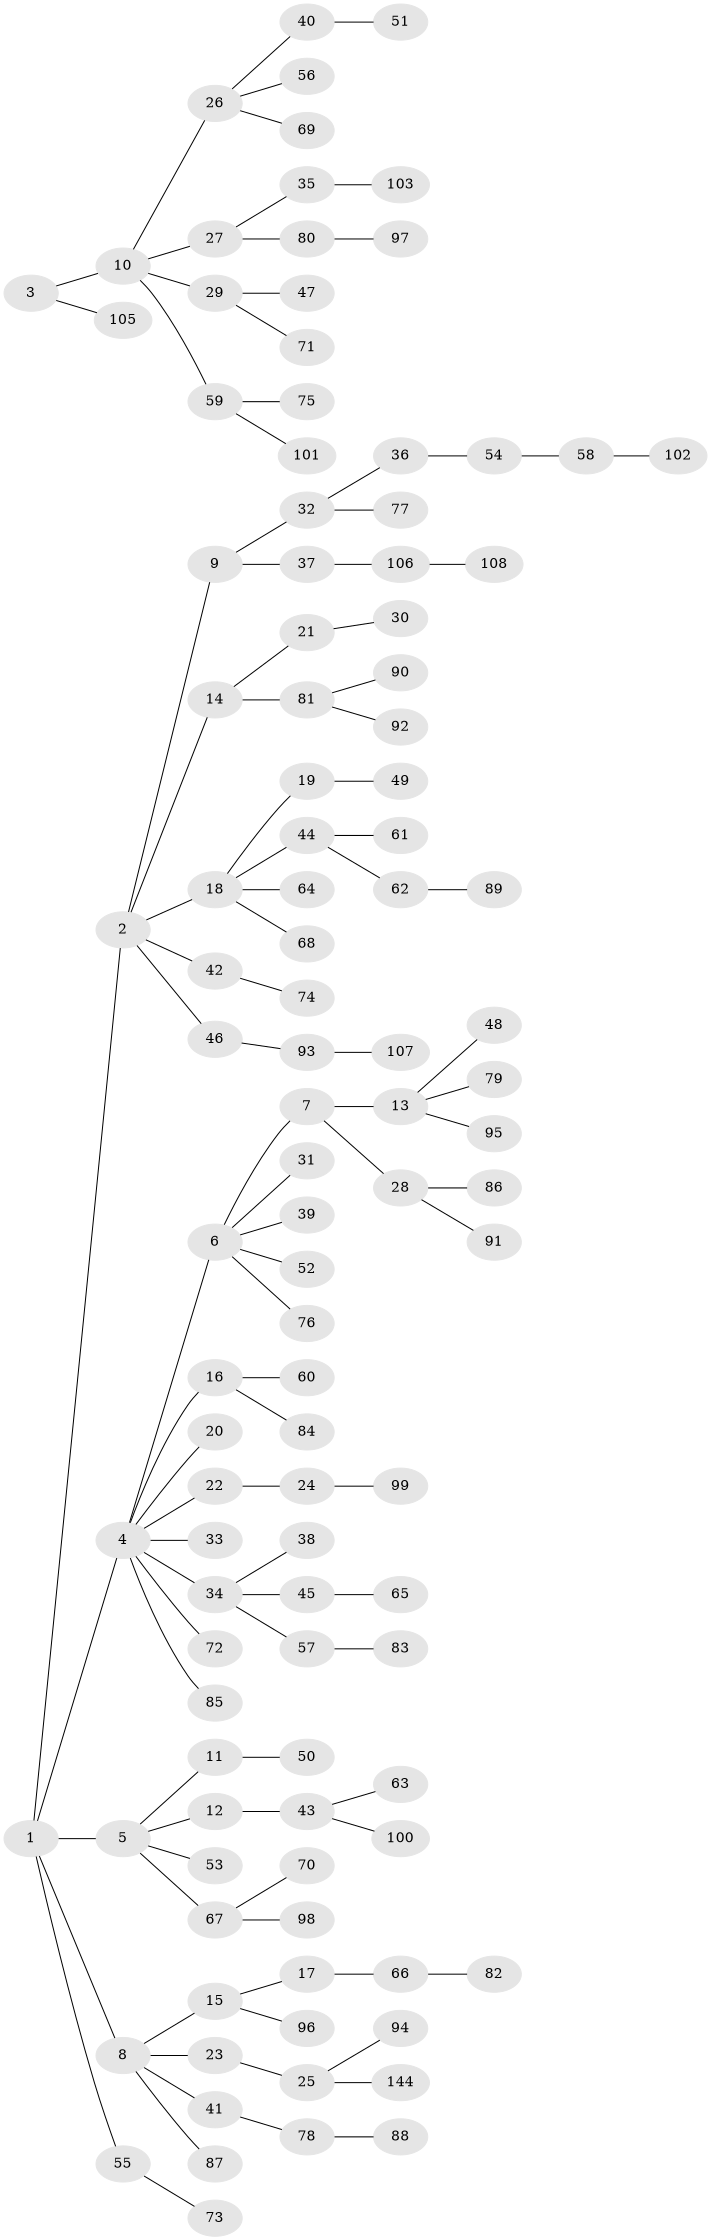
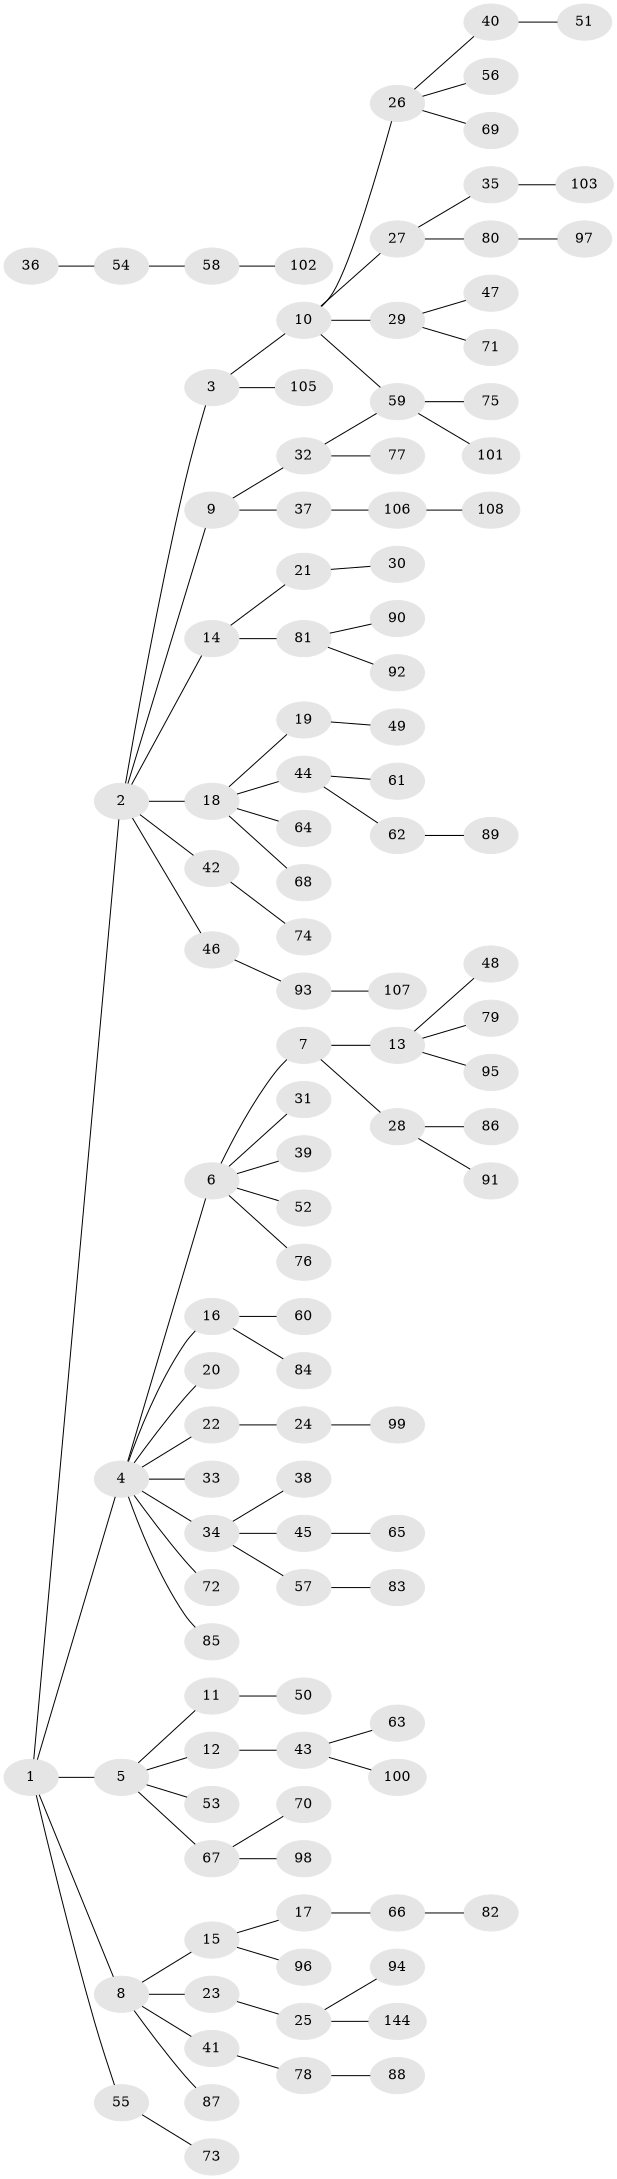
(354, 483) -> (351, 429)
none -> (161, 593)
